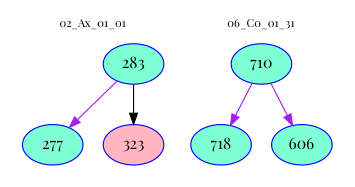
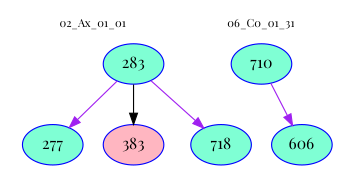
(244, 99) -> (165, 94)
(134, 145) -> (134, 145)
